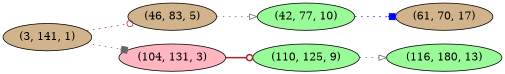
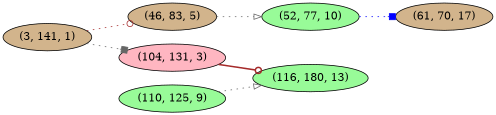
(306, 17) -> (310, 17)
(236, 58) -> (237, 67)
